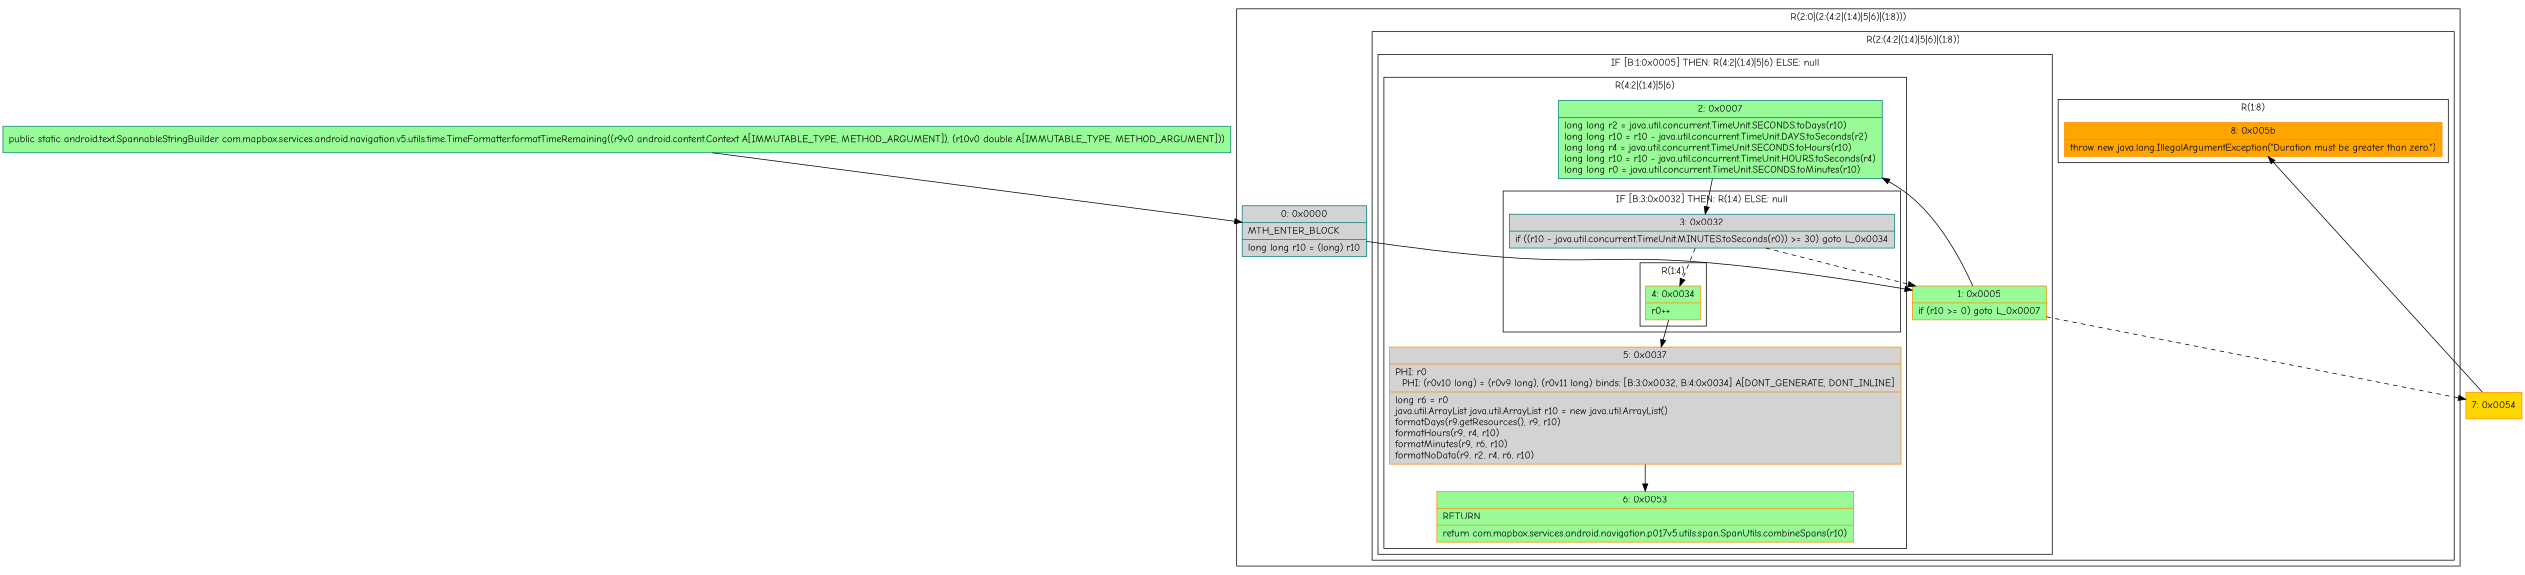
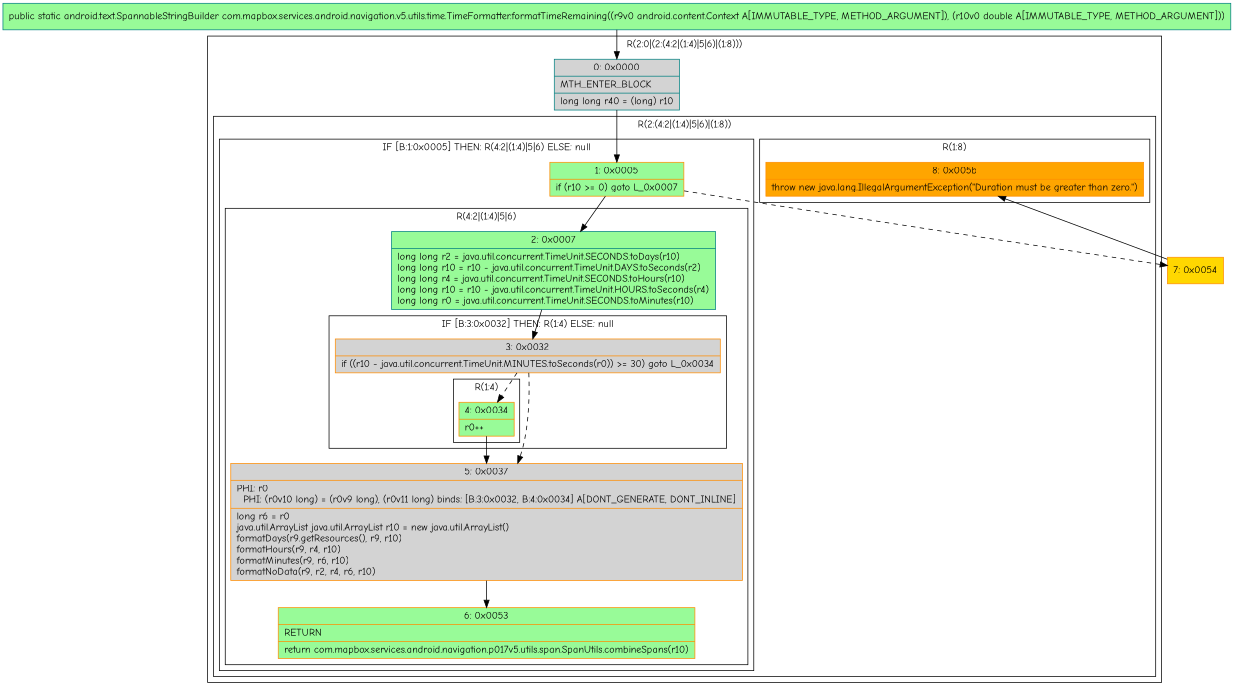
(1702, 231) -> (528, 356)
(1304, 248) -> (617, 101)
(1837, 266) -> (528, 415)
